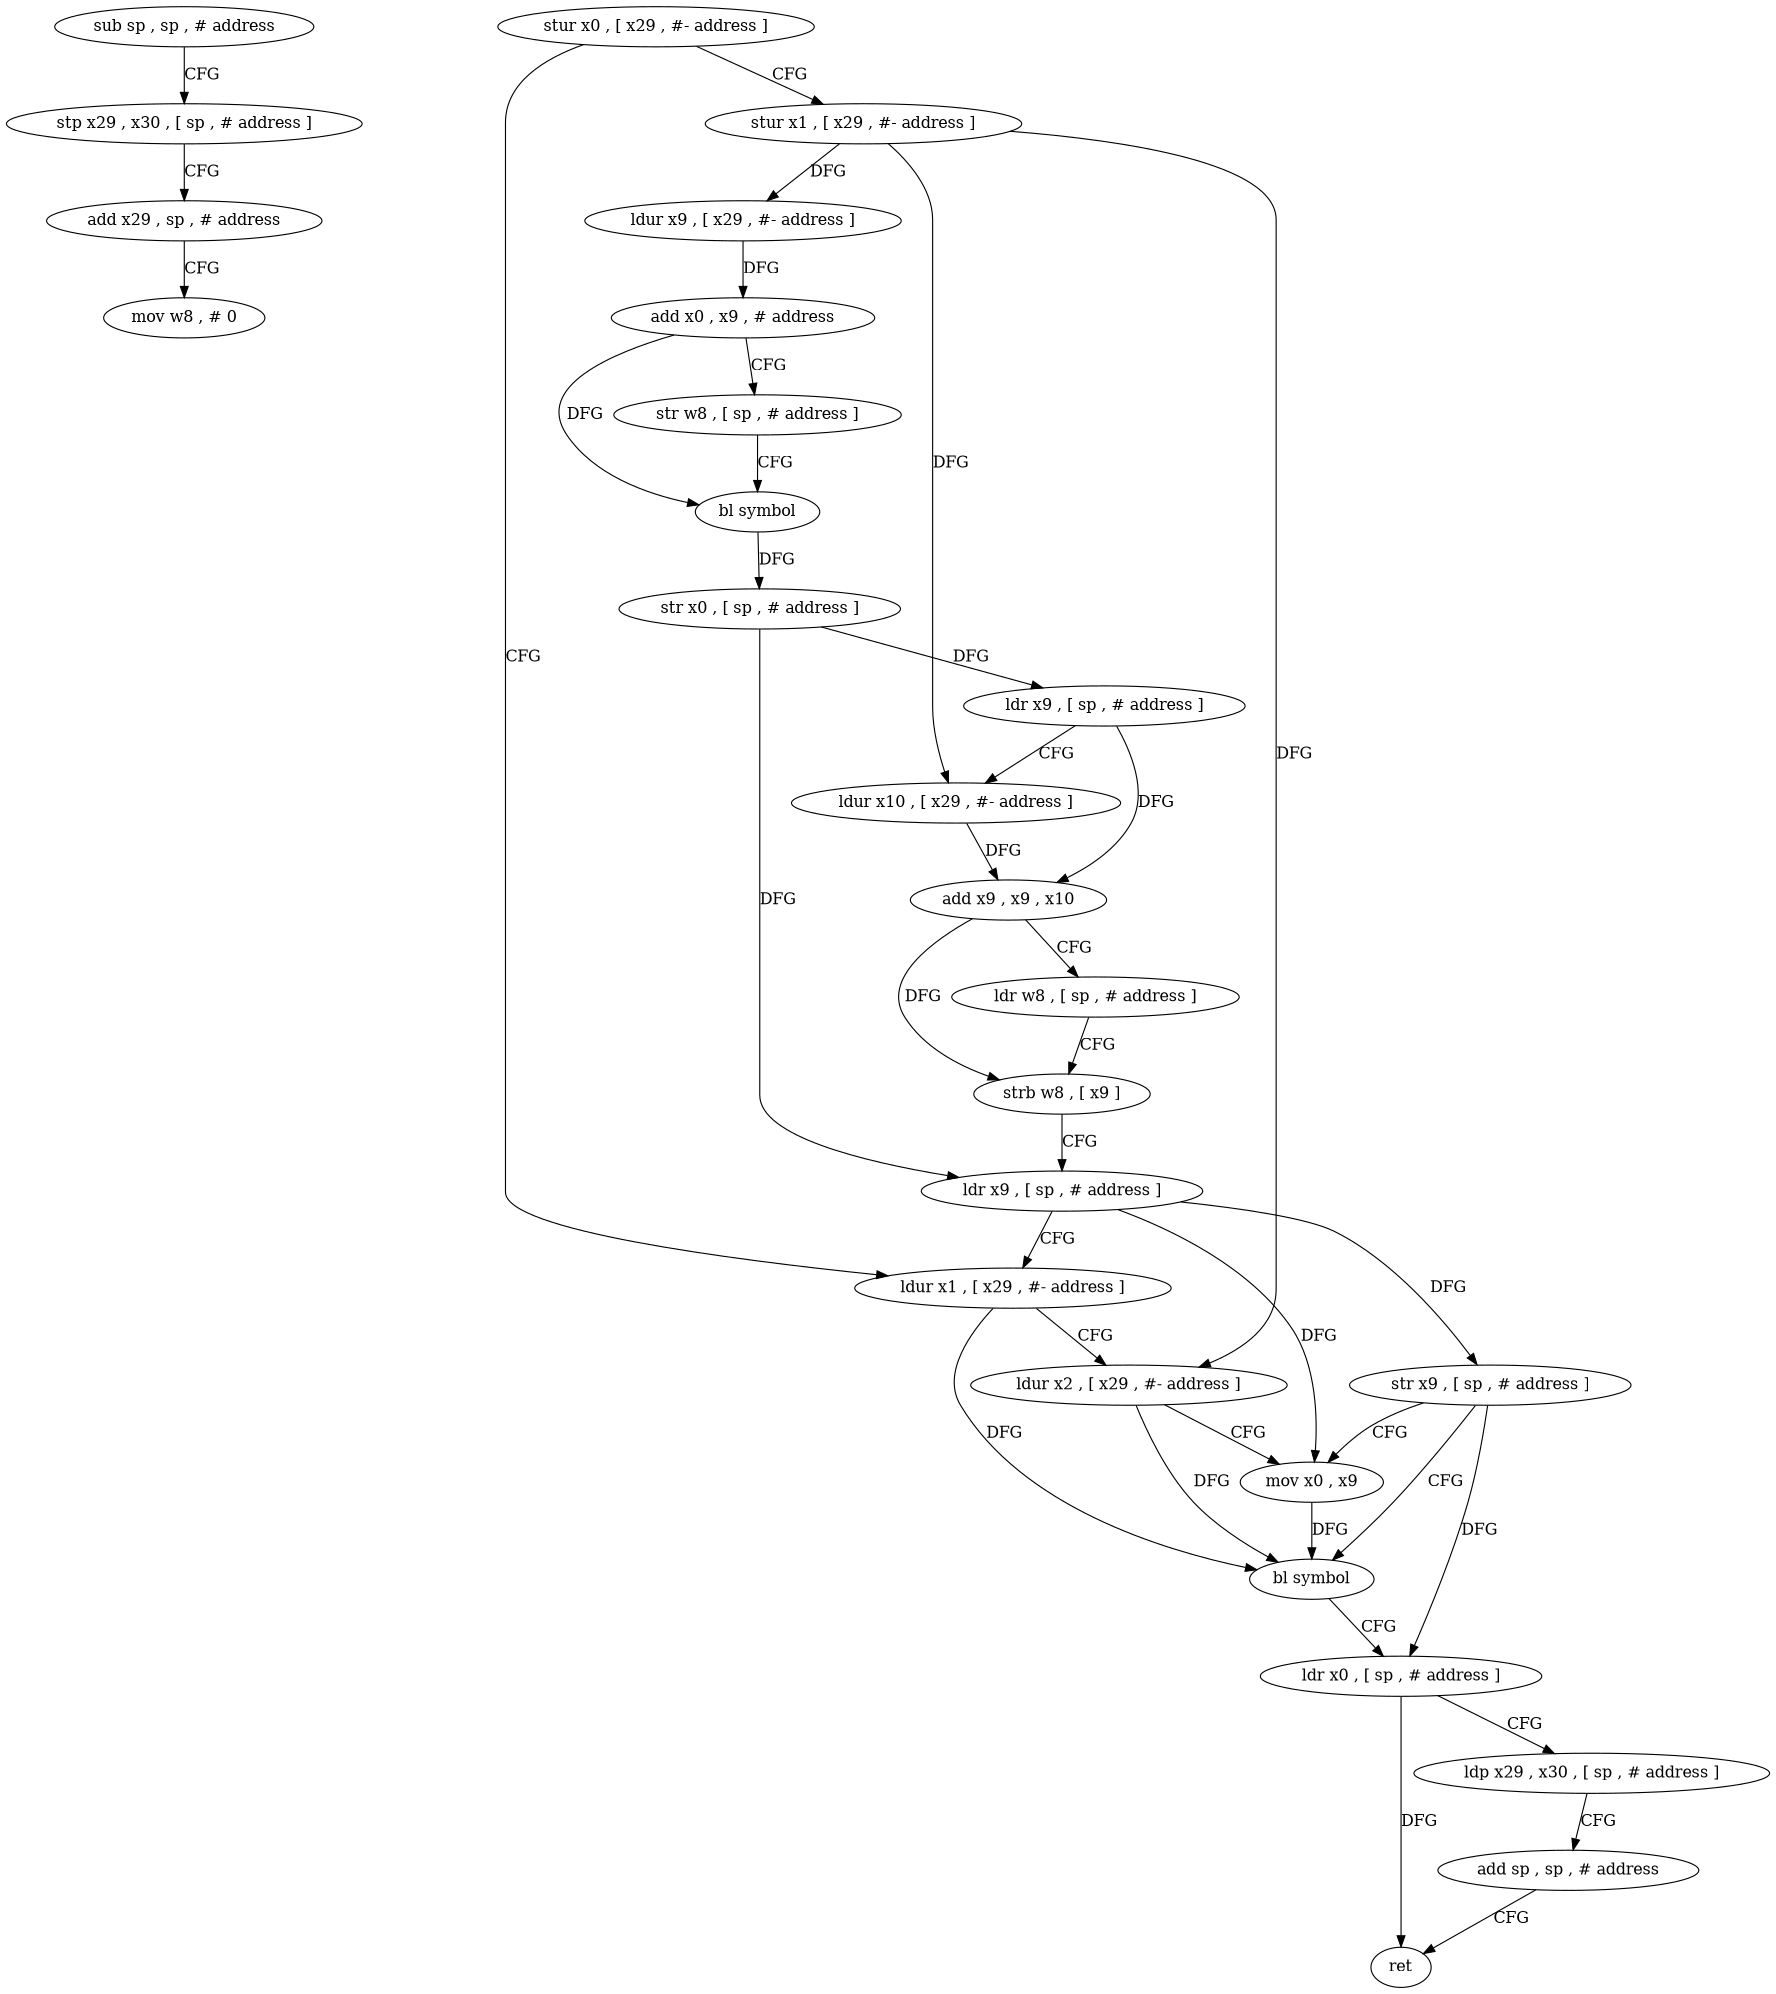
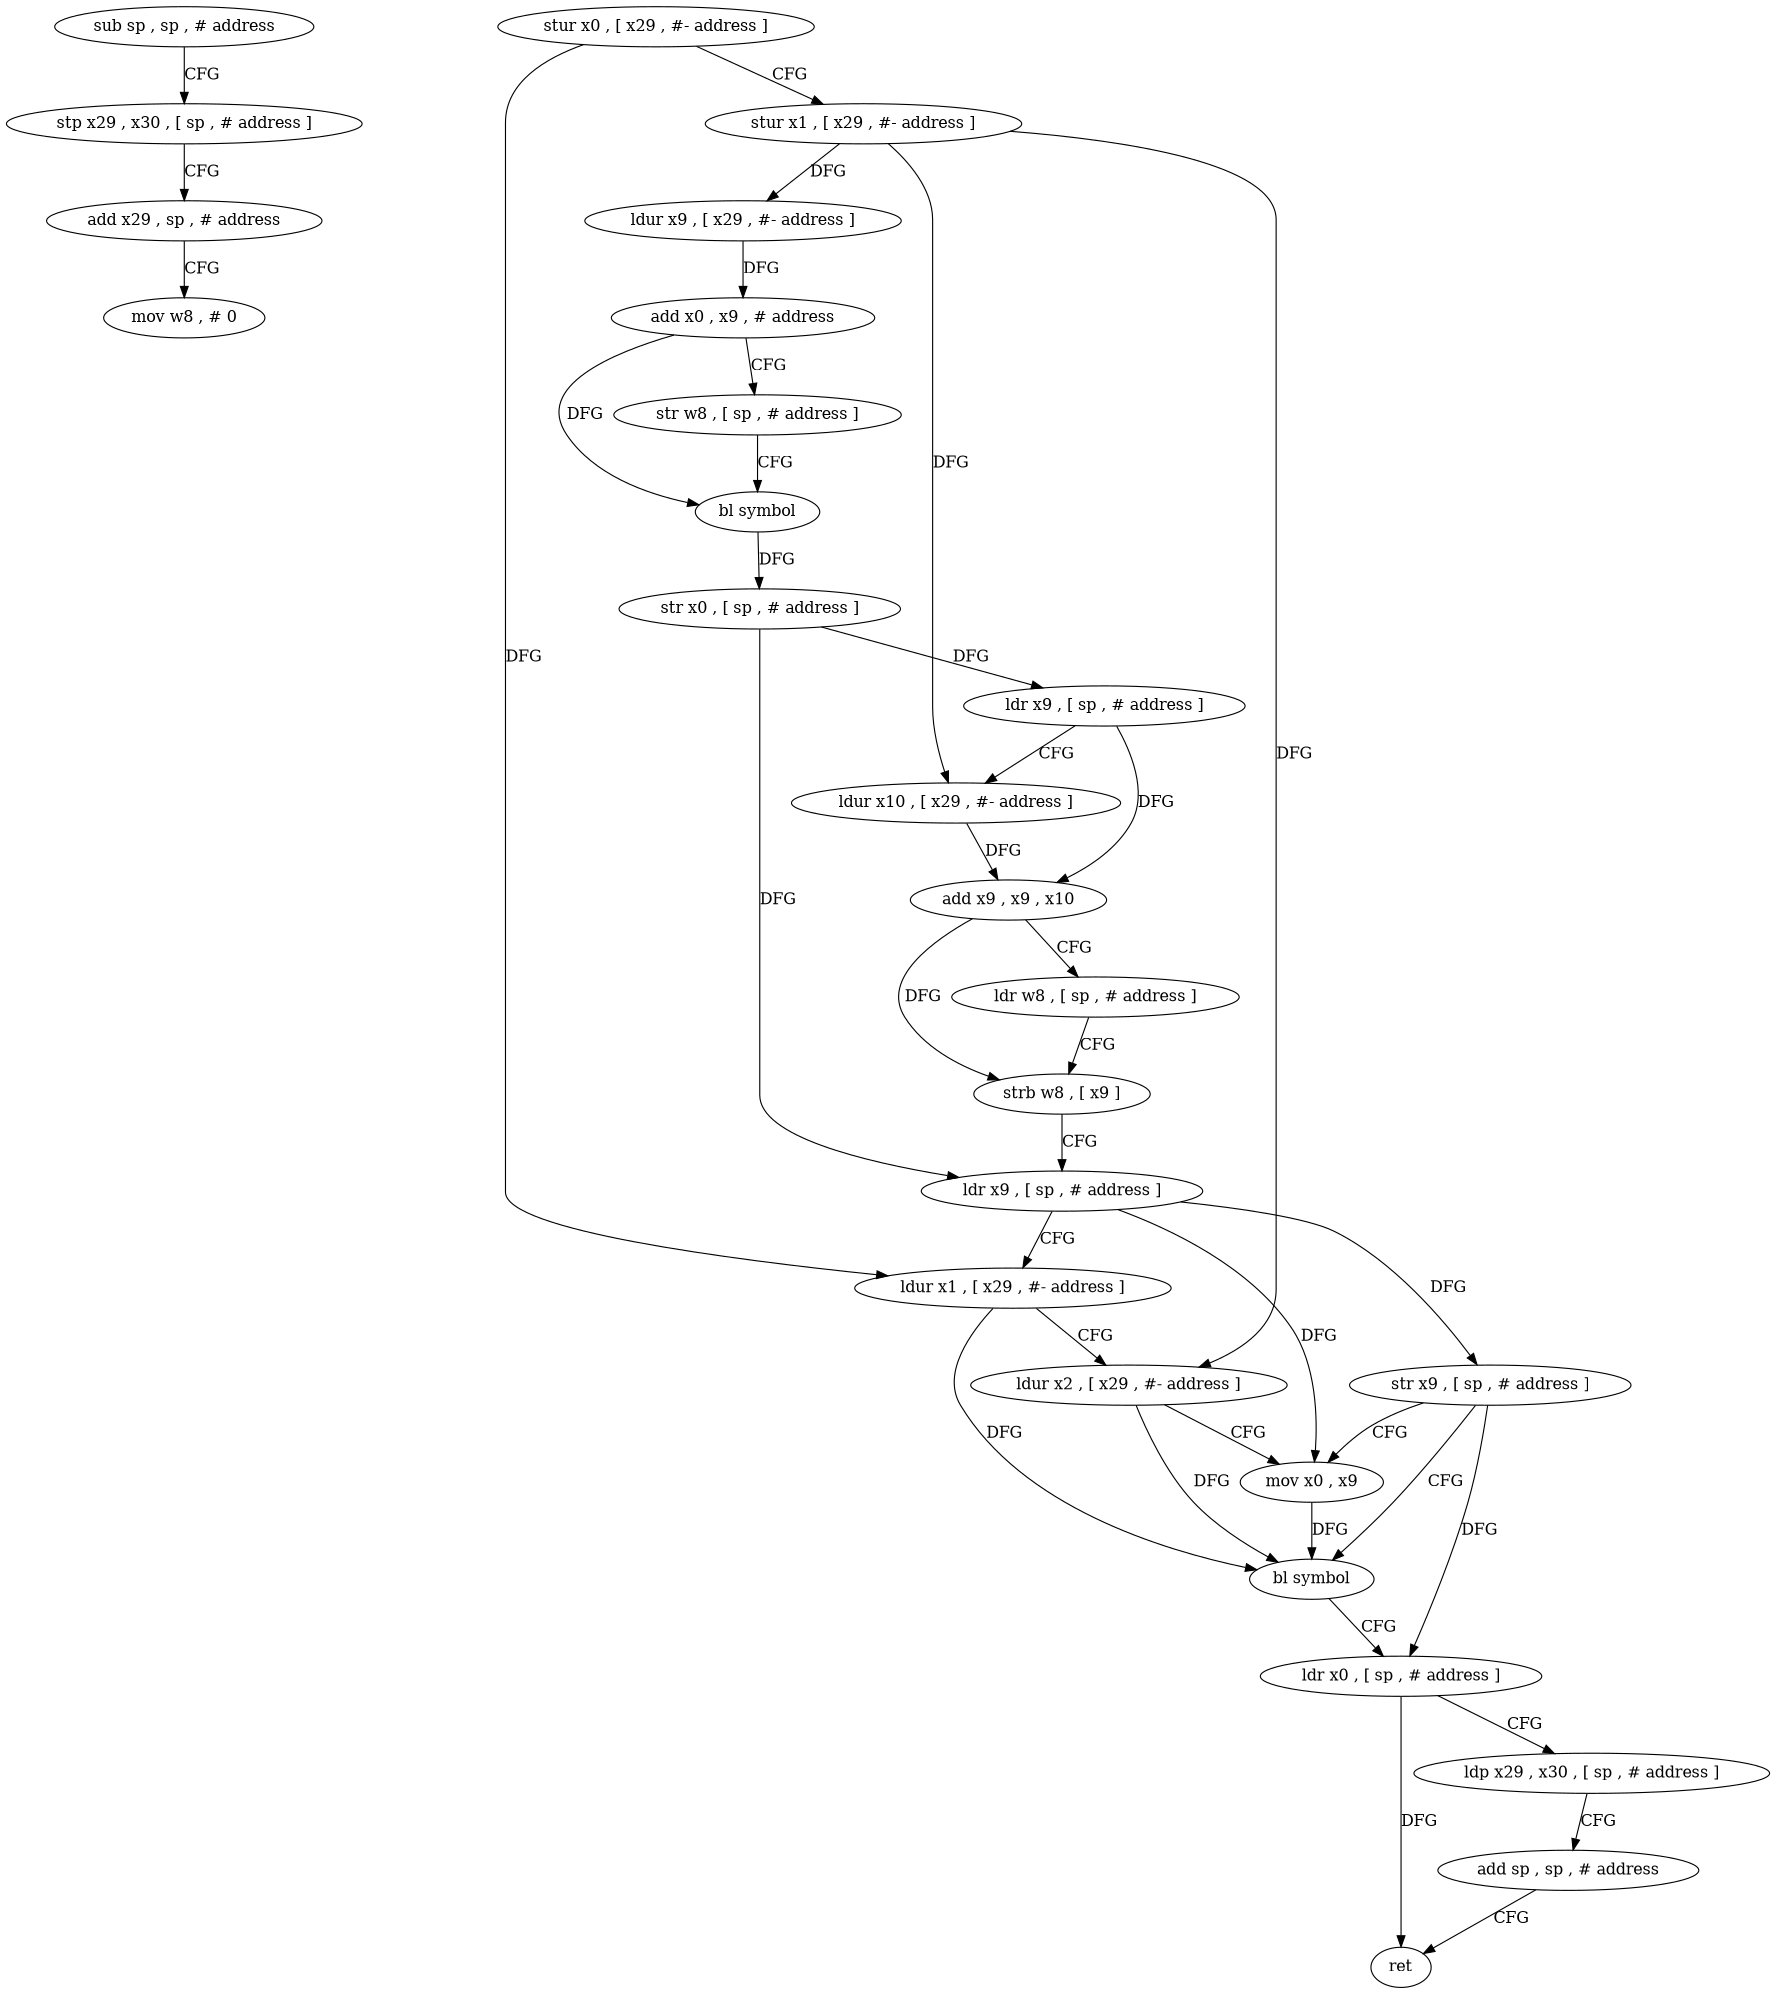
(523, 657) -> (524, 657)
